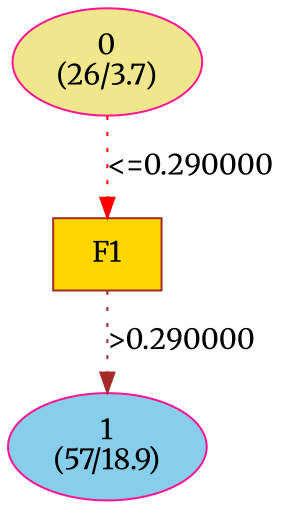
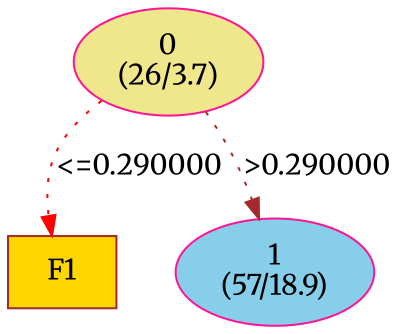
(107, 331) -> (232, 154)
